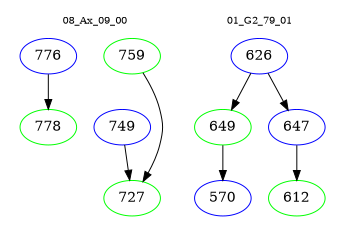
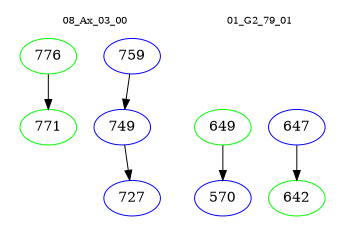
(95, 21) -> (95, 21)
(48, 56) -> (48, 56)
(132, 56) -> (132, 56)
(259, 56) -> none
(162, 122) -> (128, 87)
(48, 127) -> (48, 127)
(132, 198) -> (132, 198)
(297, 198) -> (297, 198)
